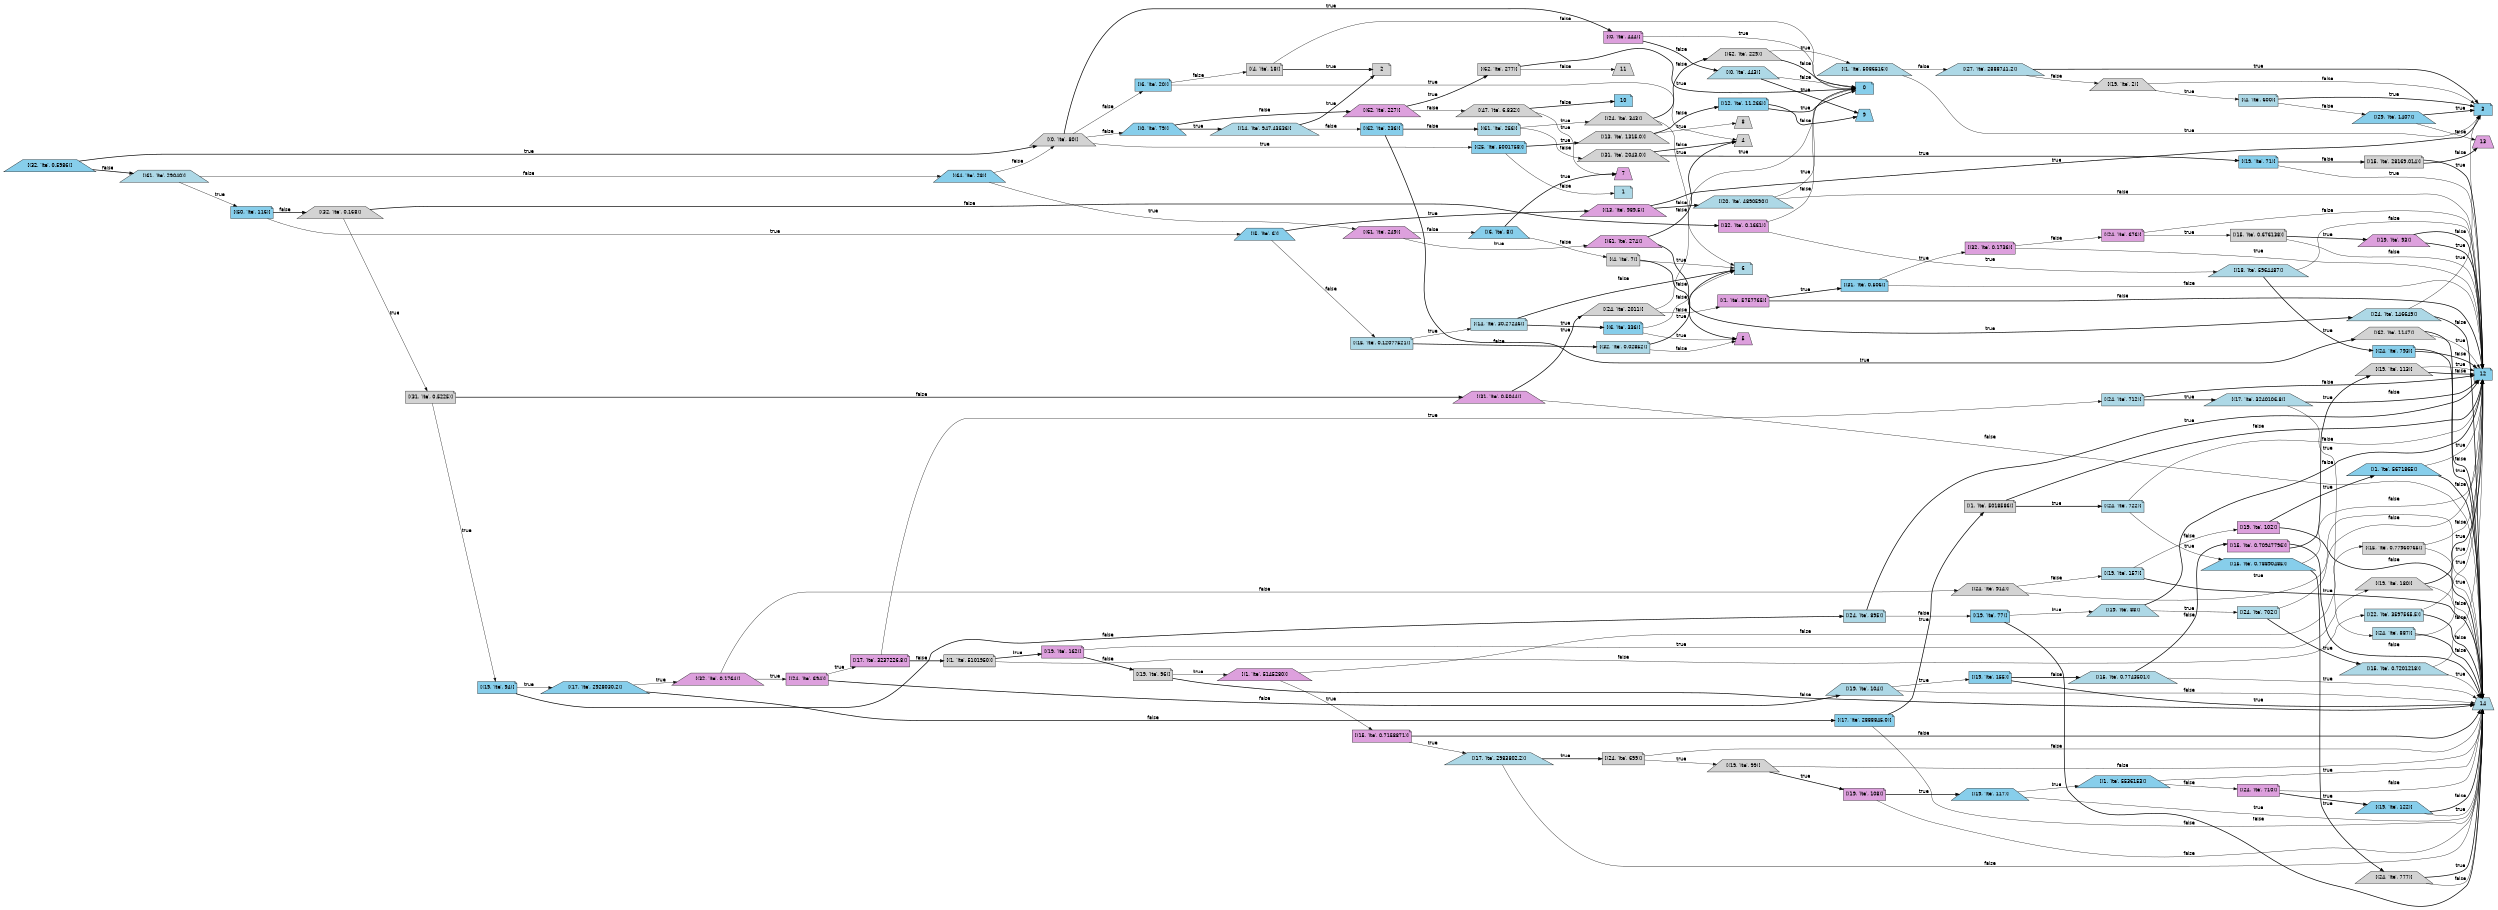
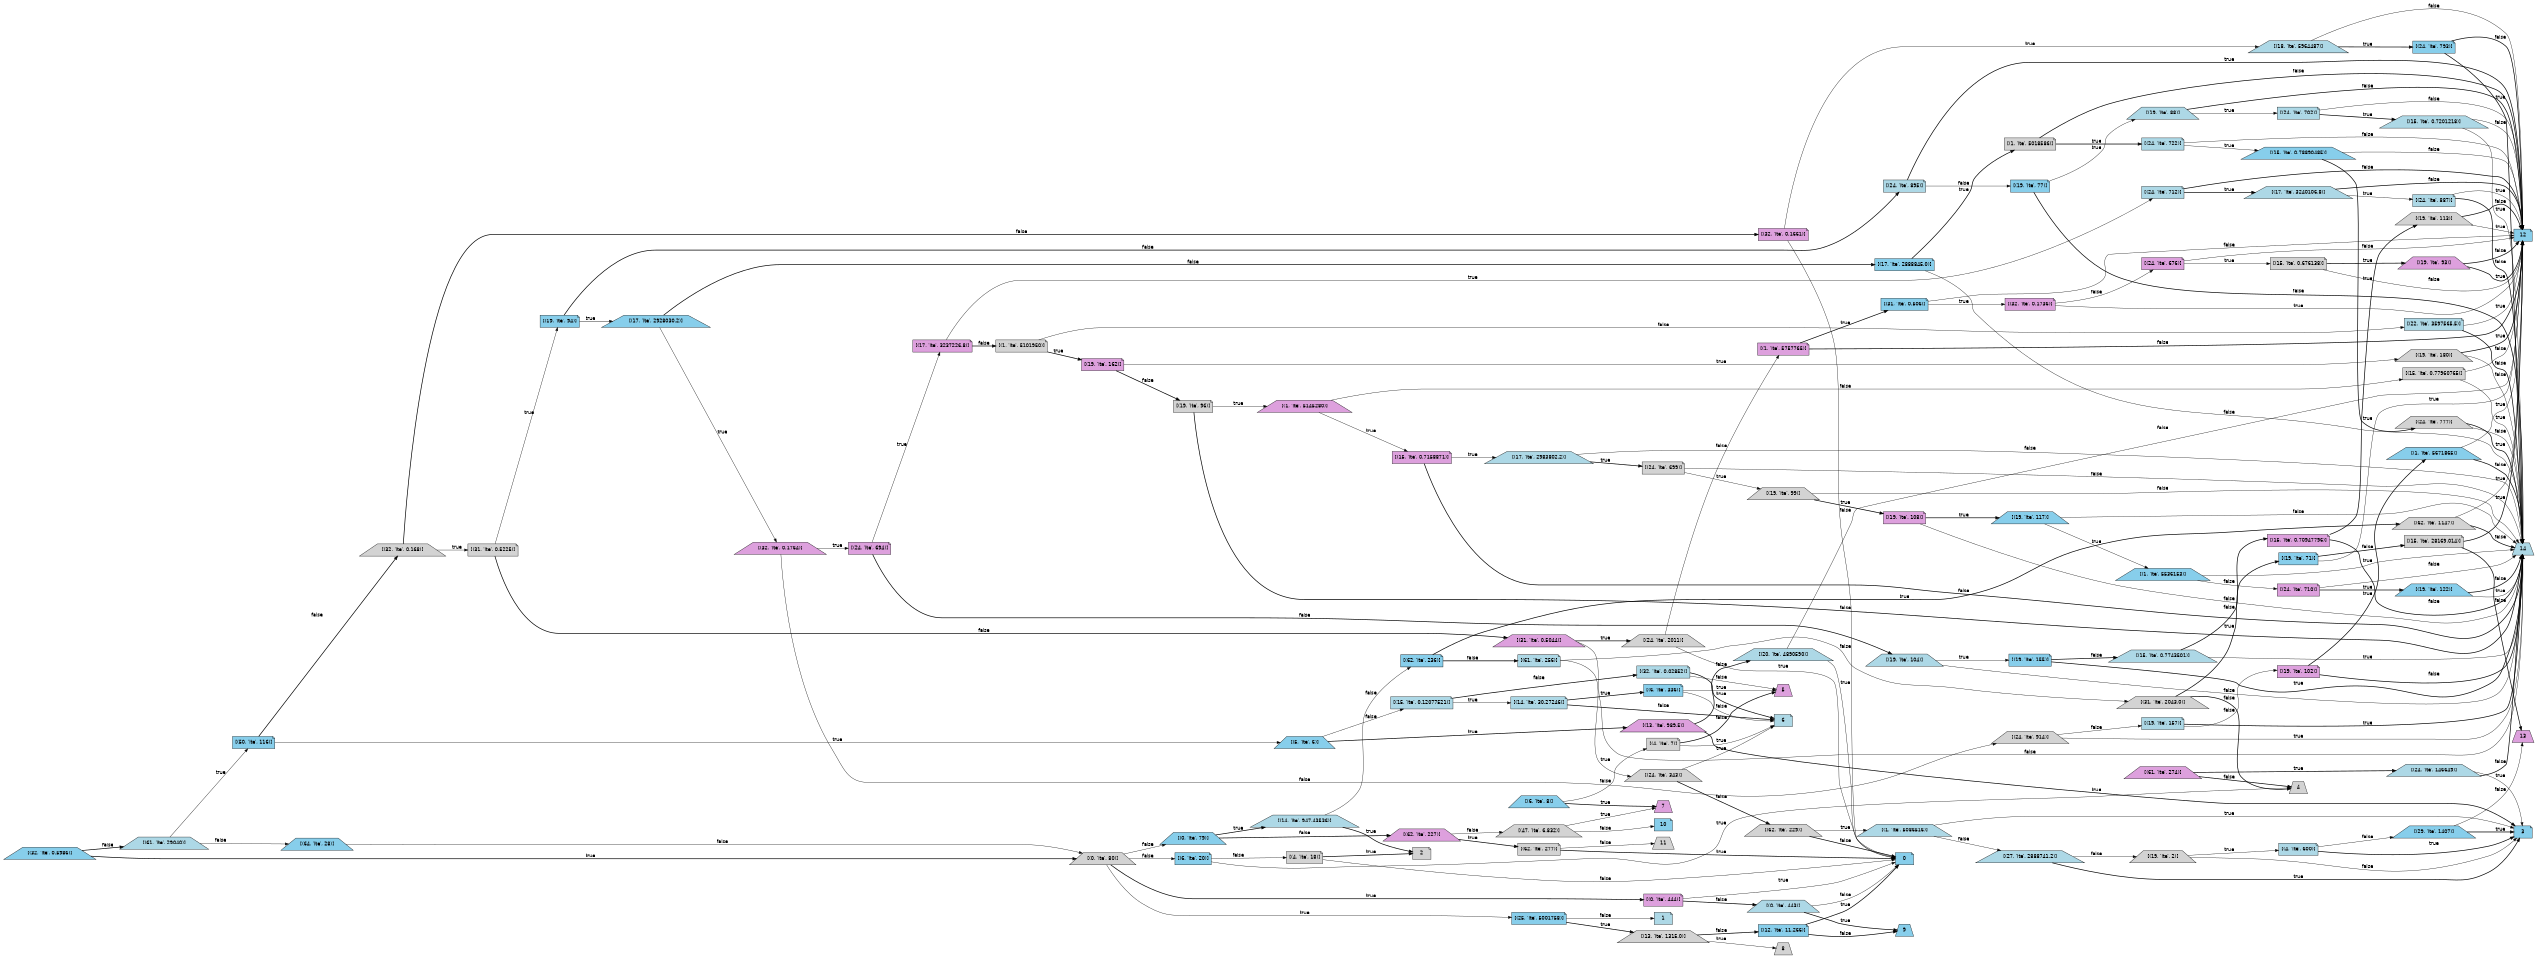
(1570, 105) -> (1613, 831)
(1382, 232) -> none
(2258, 808) -> (2298, 512)
